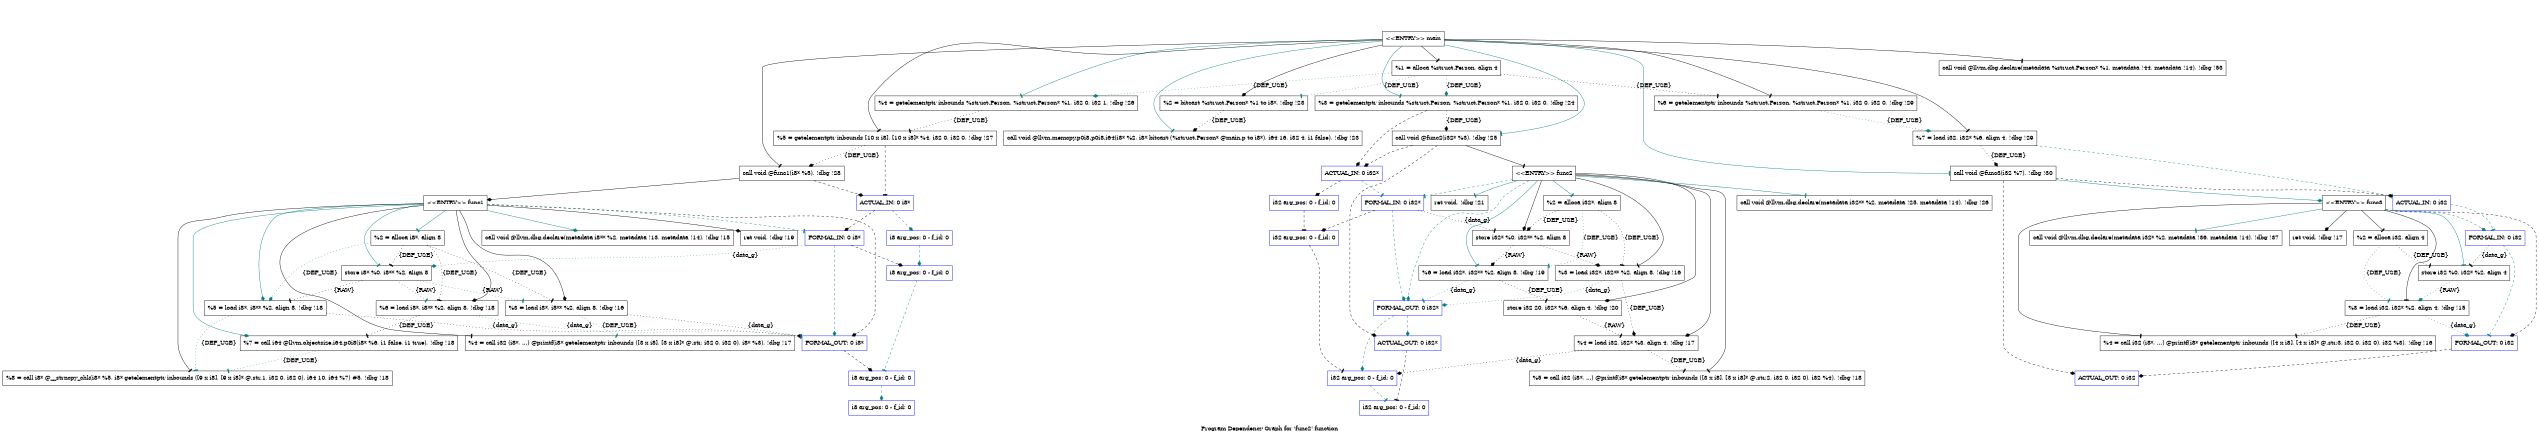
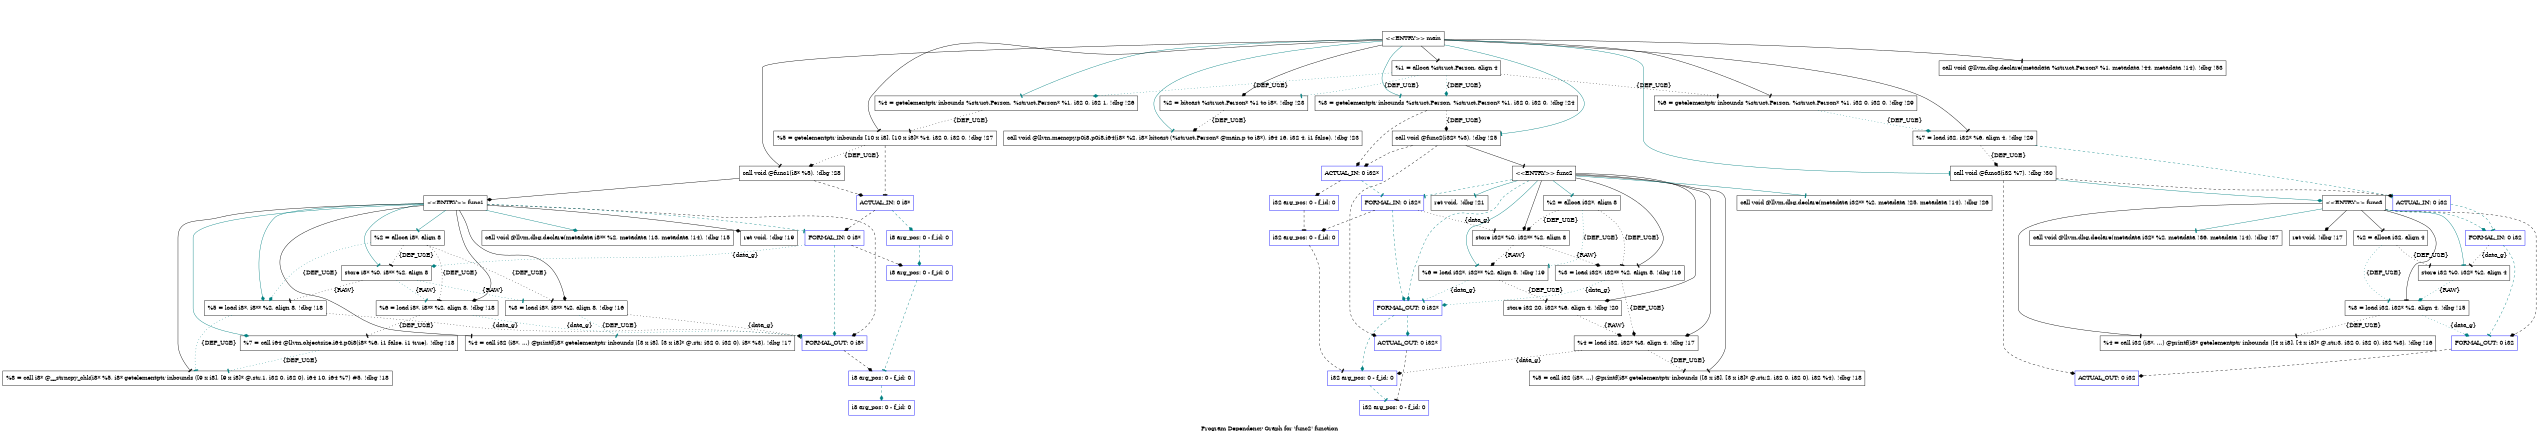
(1599, 325) -> (1599, 325)
